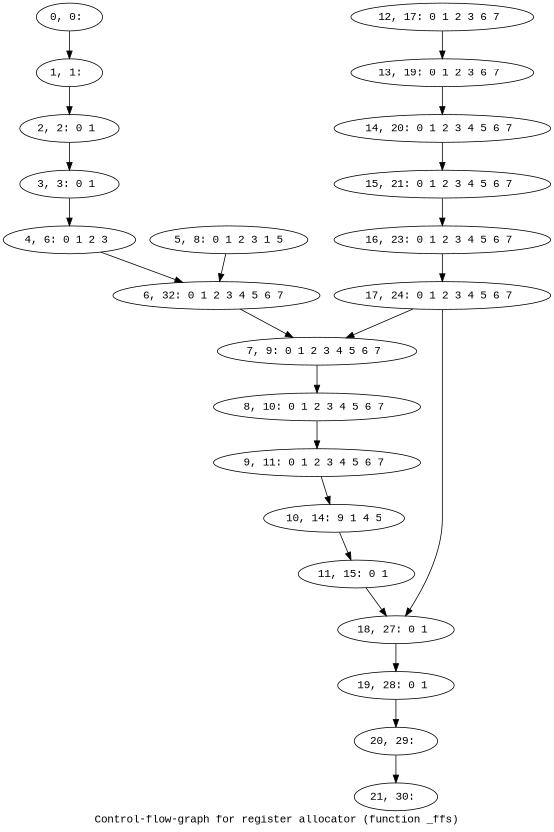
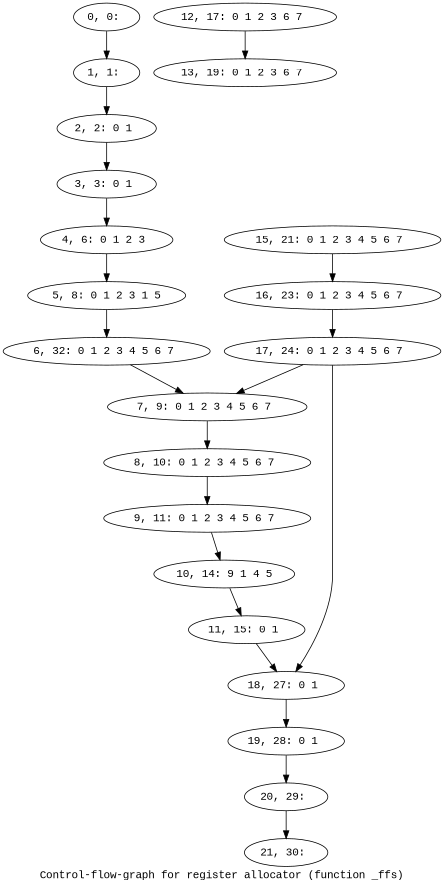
(442, 128) -> none
(138, 266) -> (107, 264)
